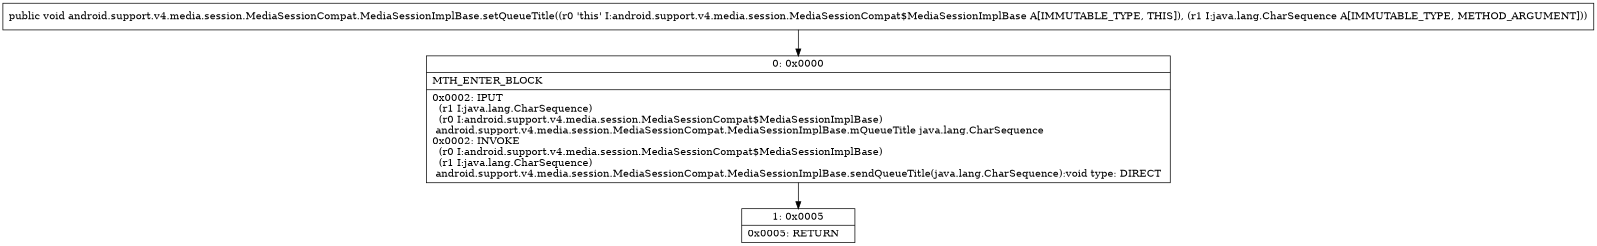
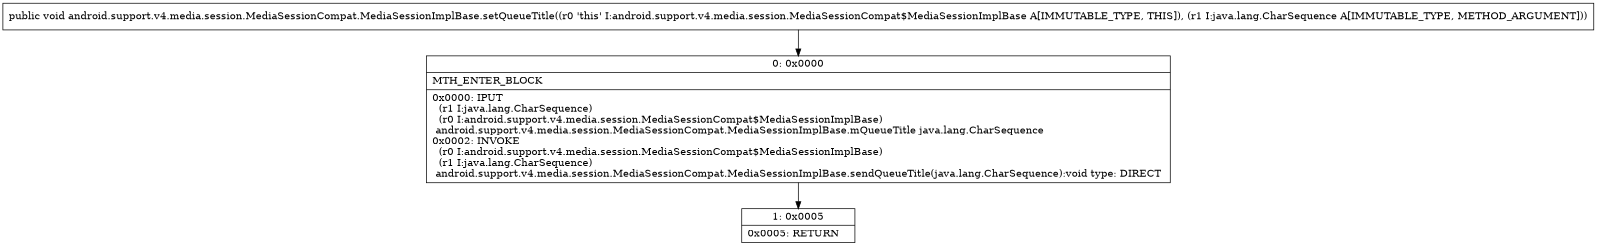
(471, 98) -> (471, 98)
